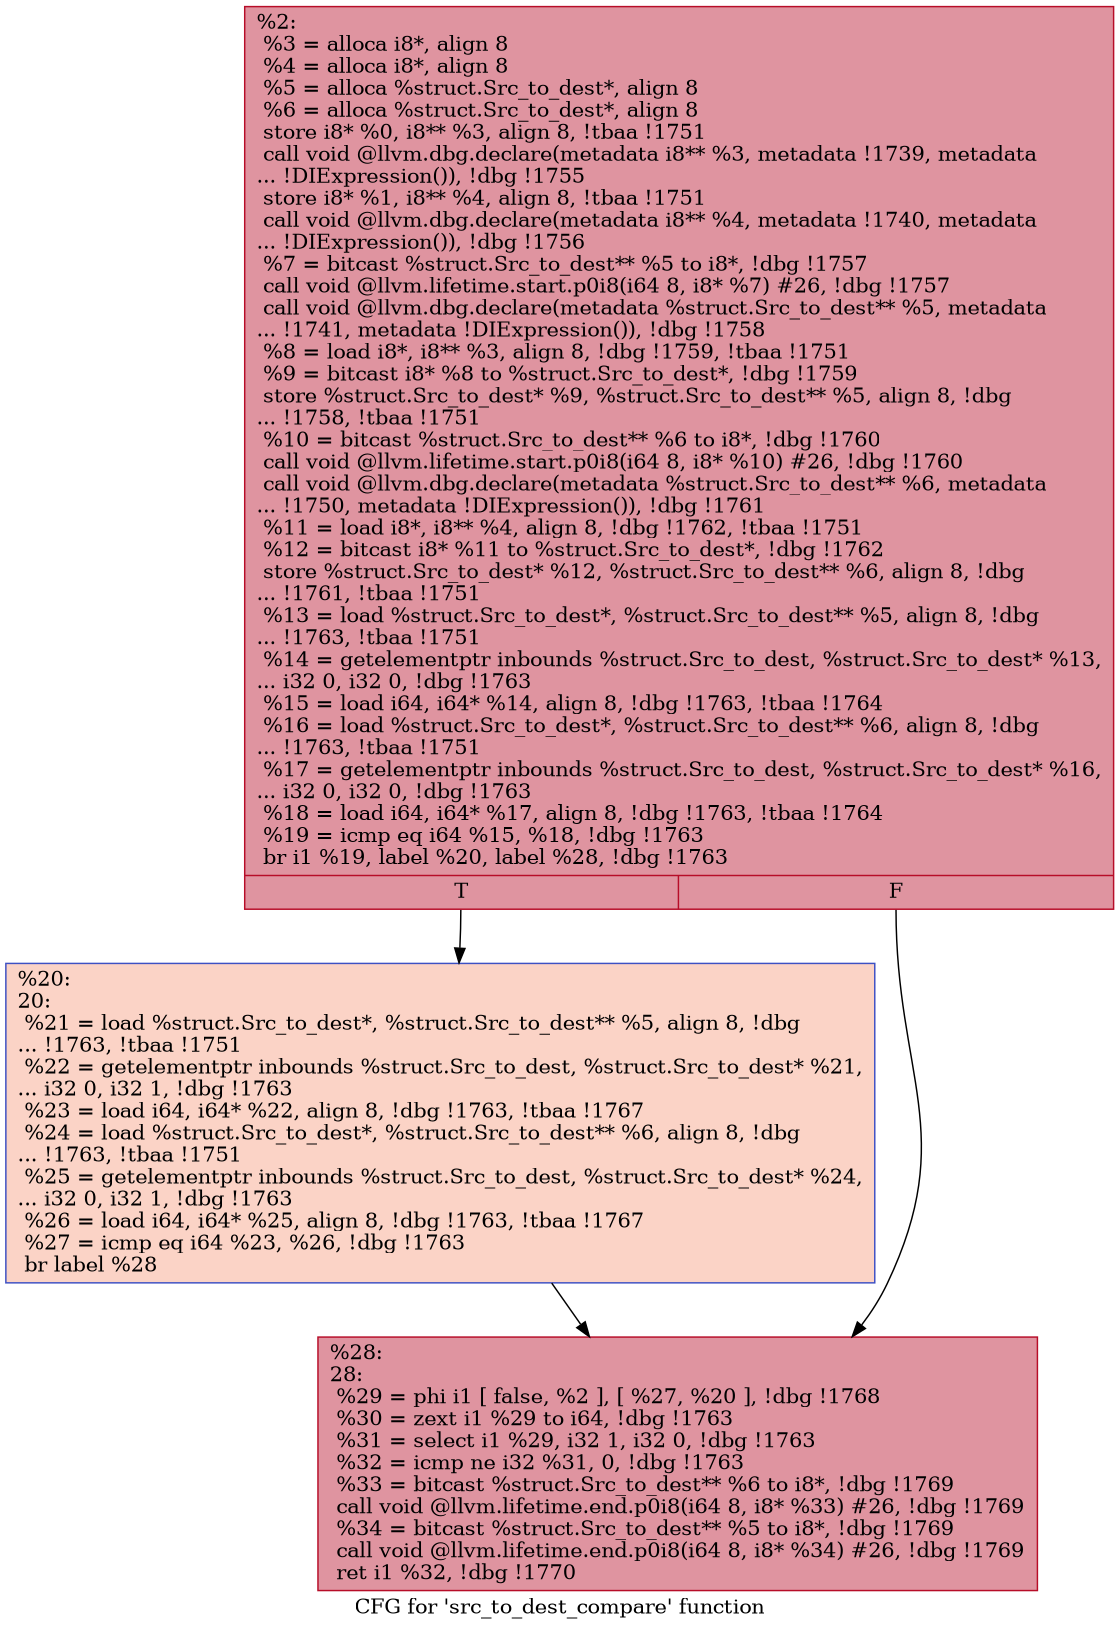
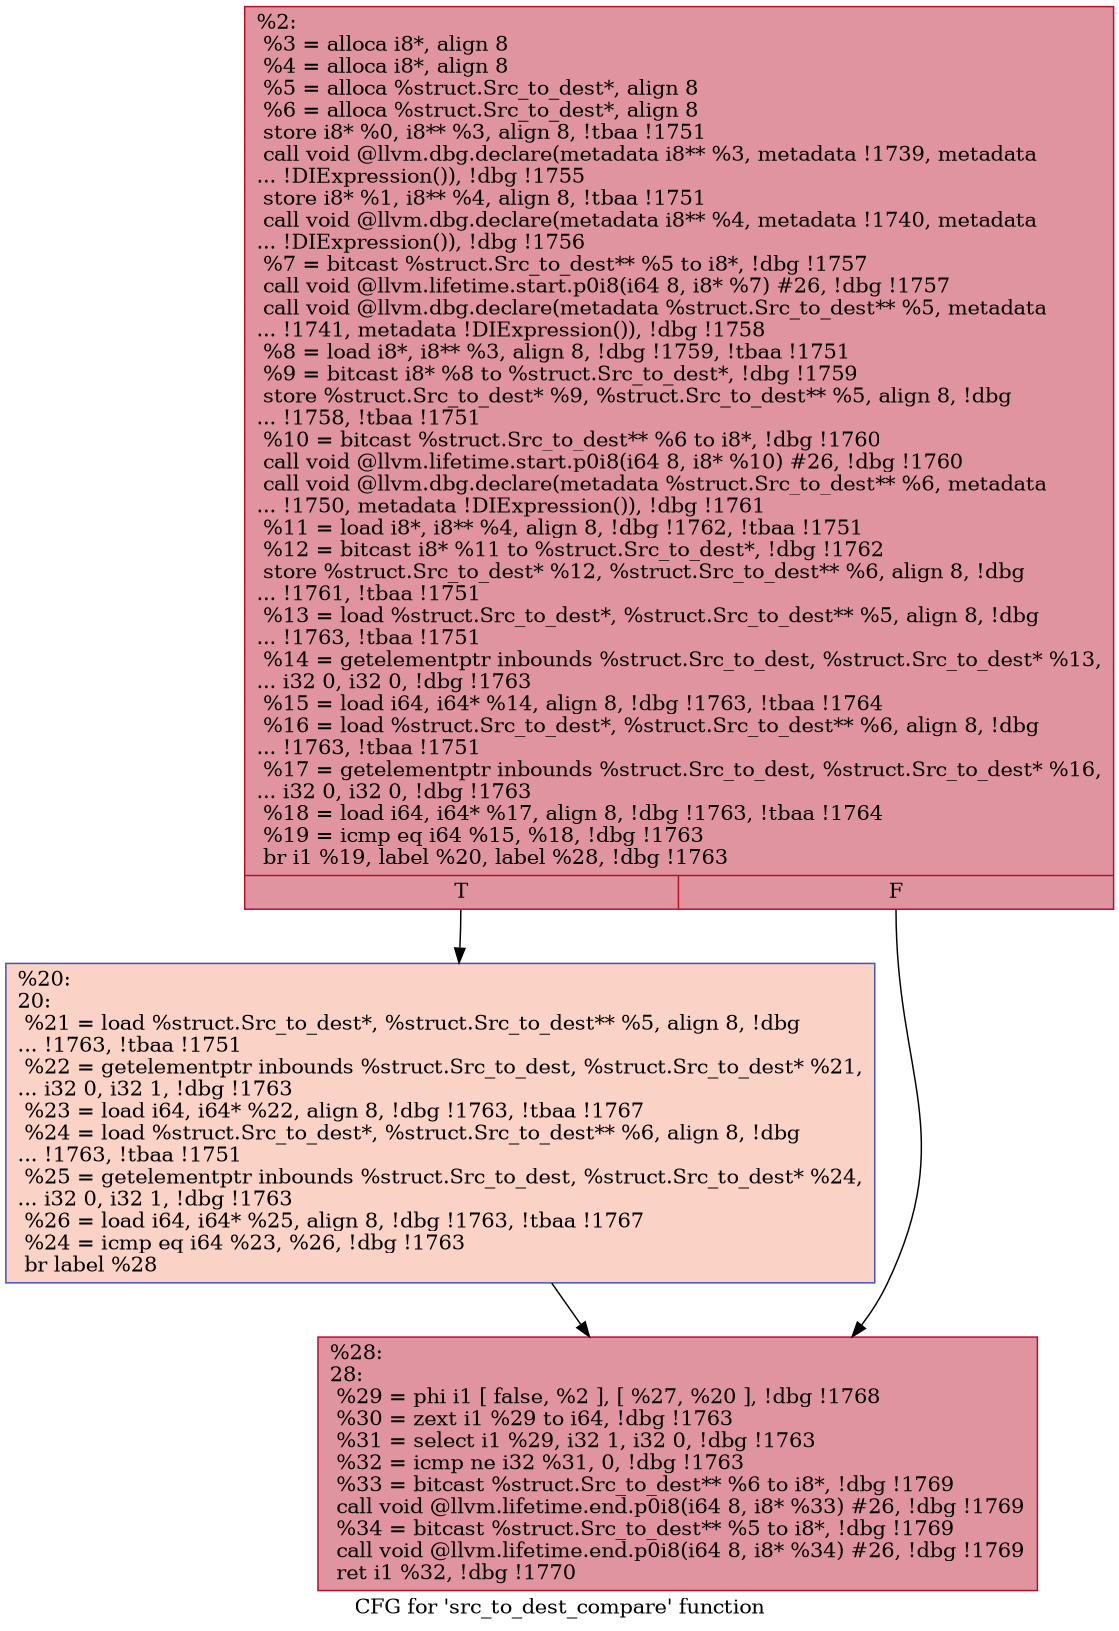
(242, 1243) -> (242, 1243)
